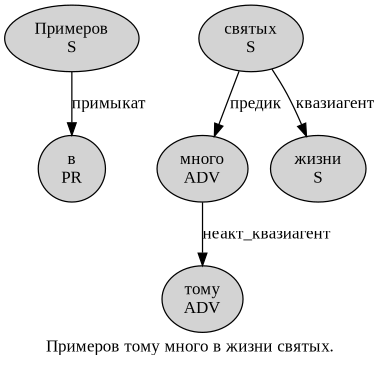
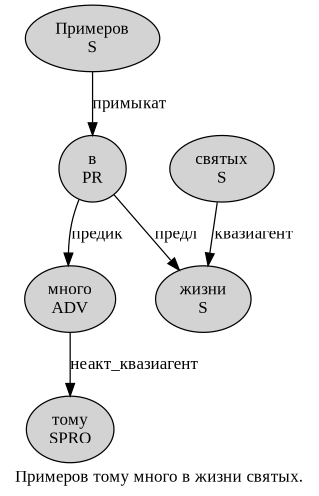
(229, 98) -> (71, 226)
none -> (142, 227)
(203, 299) -> (70, 429)
